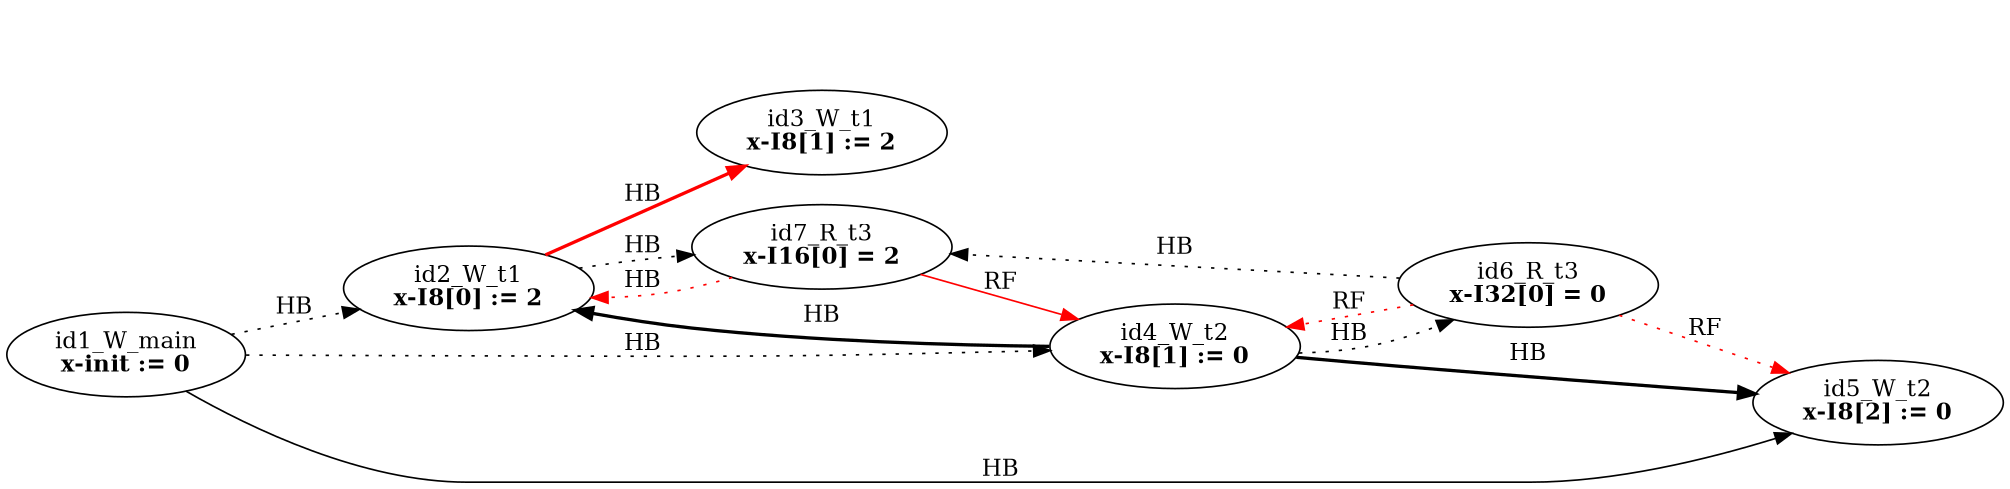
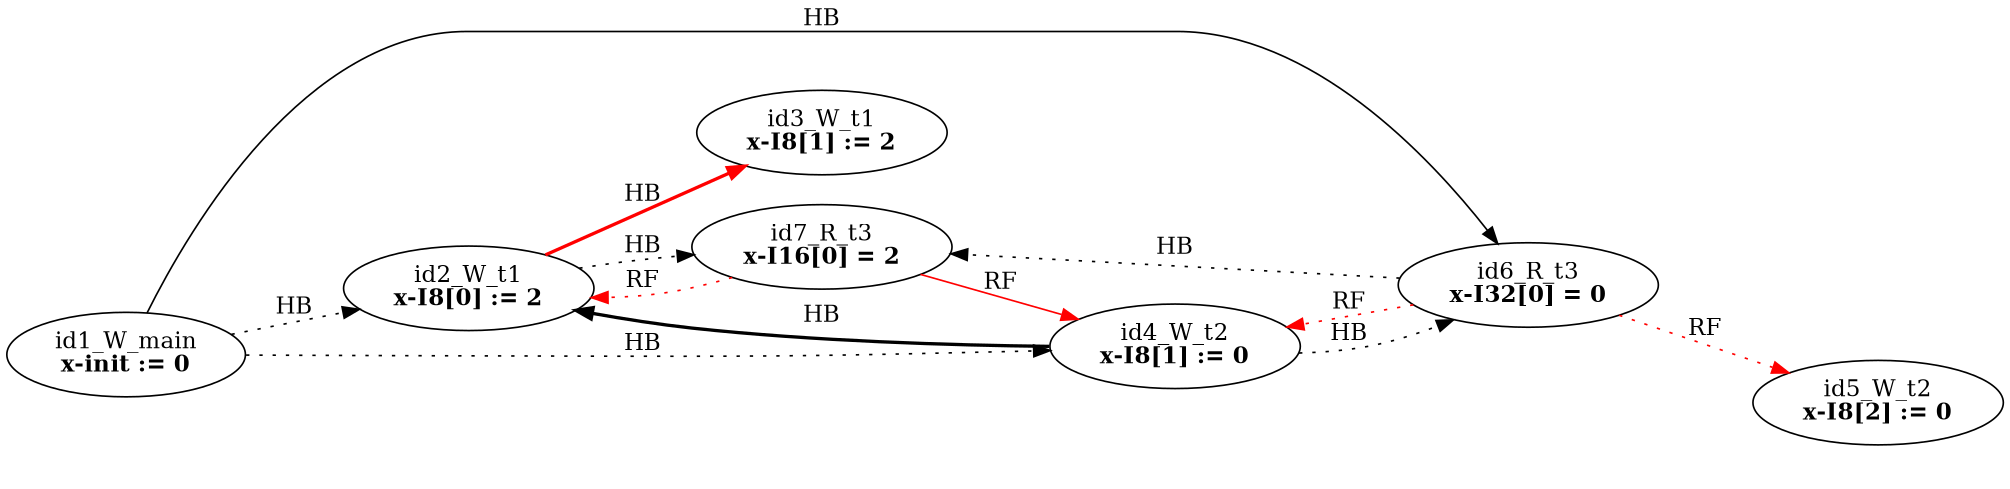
(643, 281) -> (643, 281)
(1517, 376) -> none
(974, 482) -> (789, 31)
